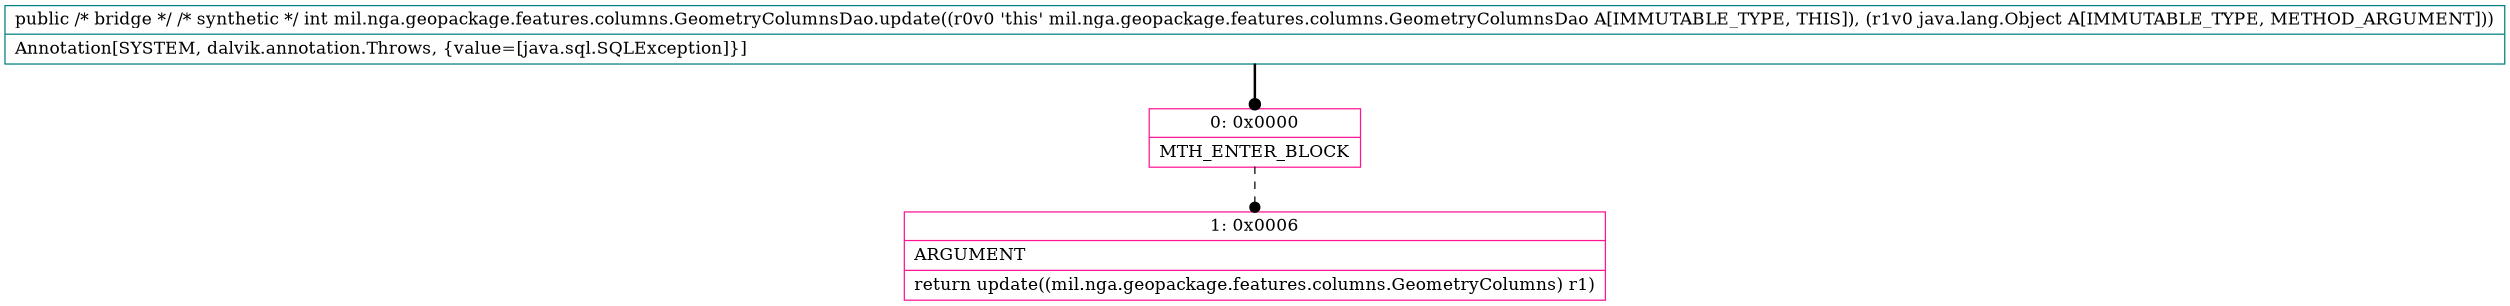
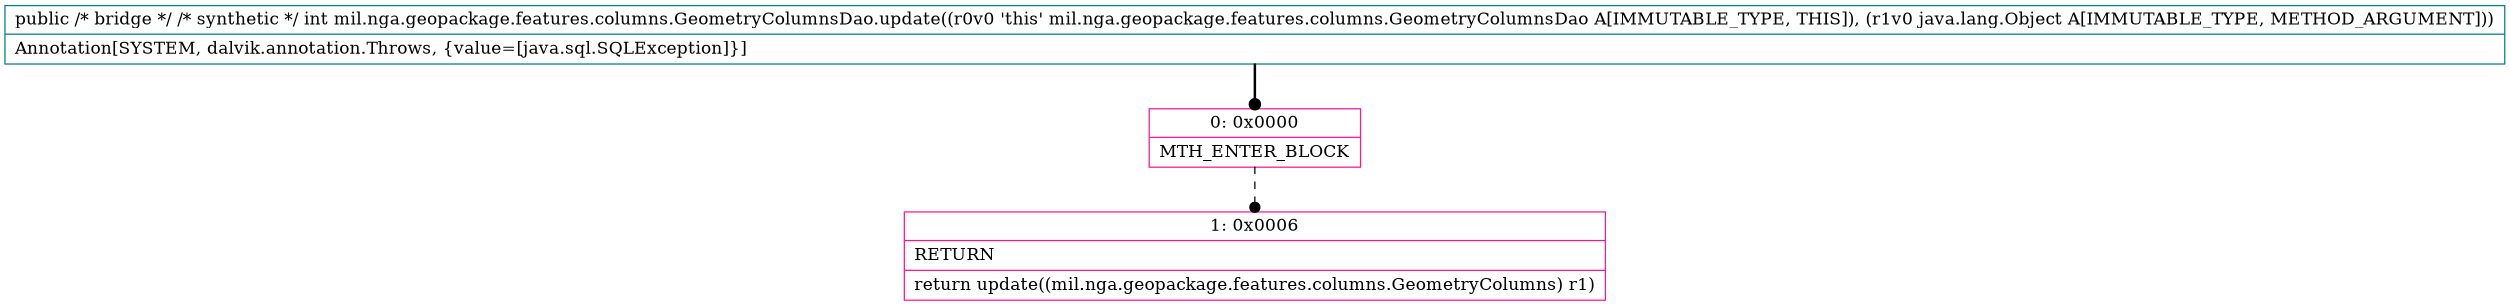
(970, 255) -> (955, 255)
